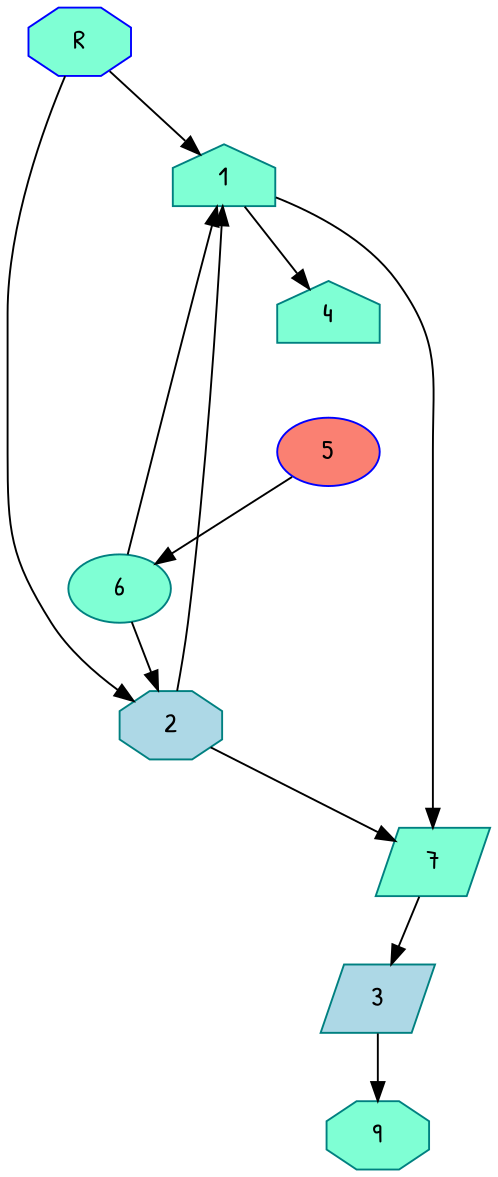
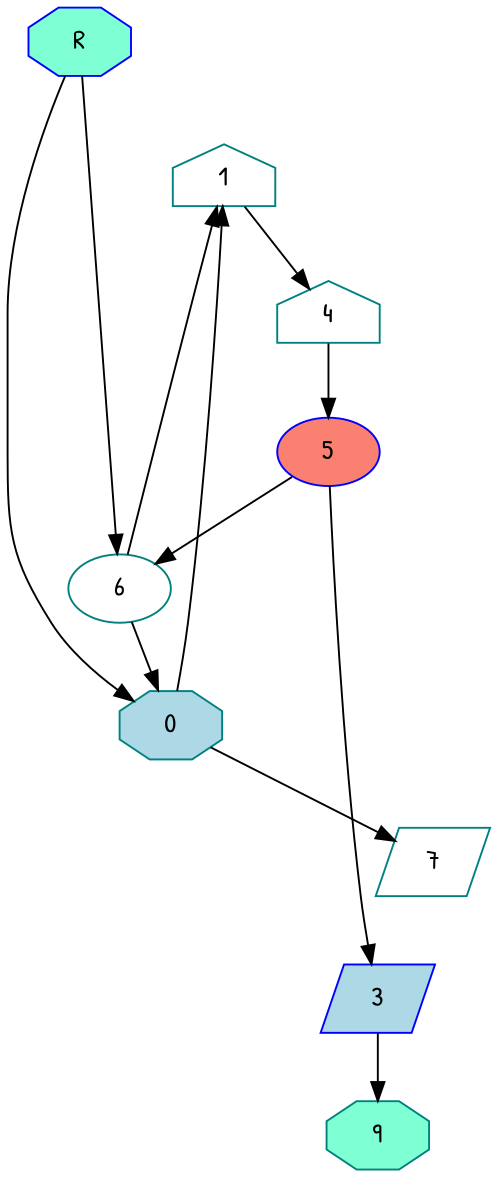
(147, 106) -> (99, 305)
(224, 178) -> (224, 178)
(328, 315) -> (328, 315)
none -> (328, 371)
(433, 466) -> none
(120, 589) -> (120, 589)
(171, 725) -> (171, 725)
(433, 862) -> (433, 862)
(409, 922) -> (343, 716)
(378, 999) -> (378, 999)
